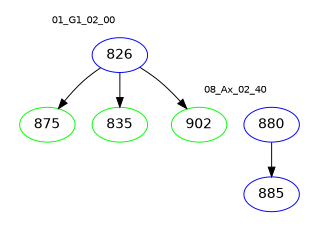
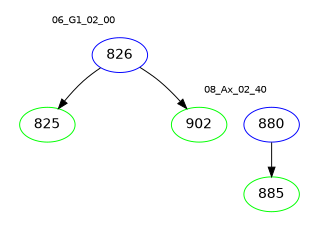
(84, 21) -> (84, 21)
(47, 125) -> (47, 125)
(120, 125) -> none
(272, 194) -> (272, 194)
